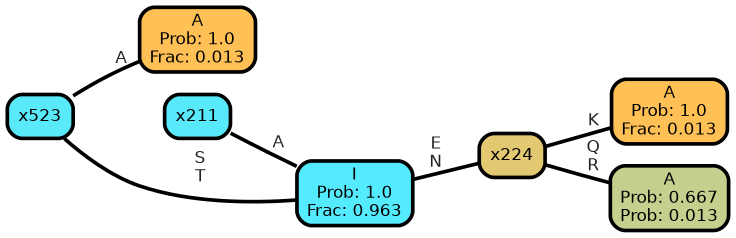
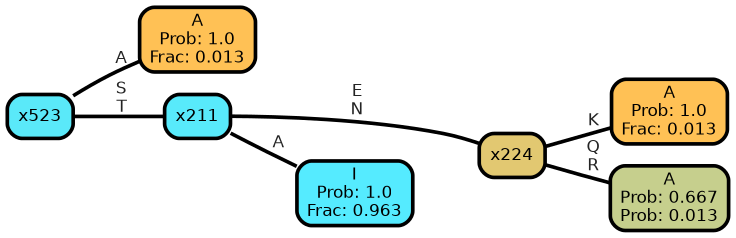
(446, 171) -> (356, 122)
(173, 195) -> (119, 116)
